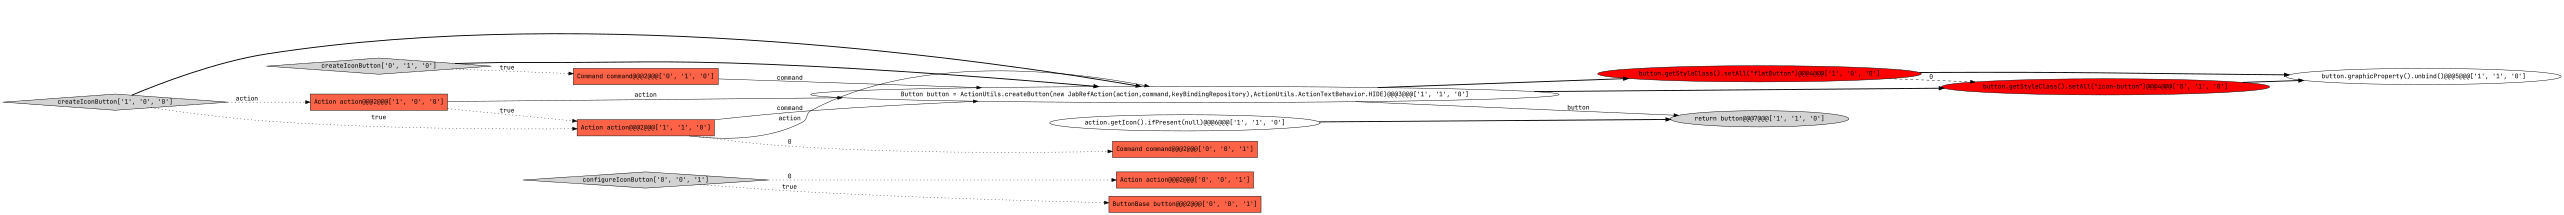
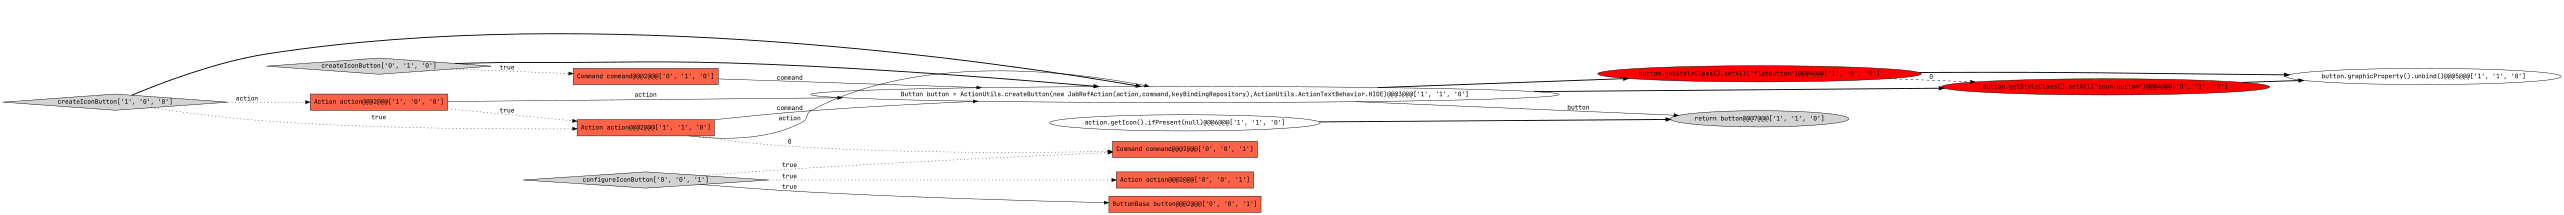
none -> (905, 162)
(790, 177) -> (790, 177)
(902, 196) -> (902, 196)
